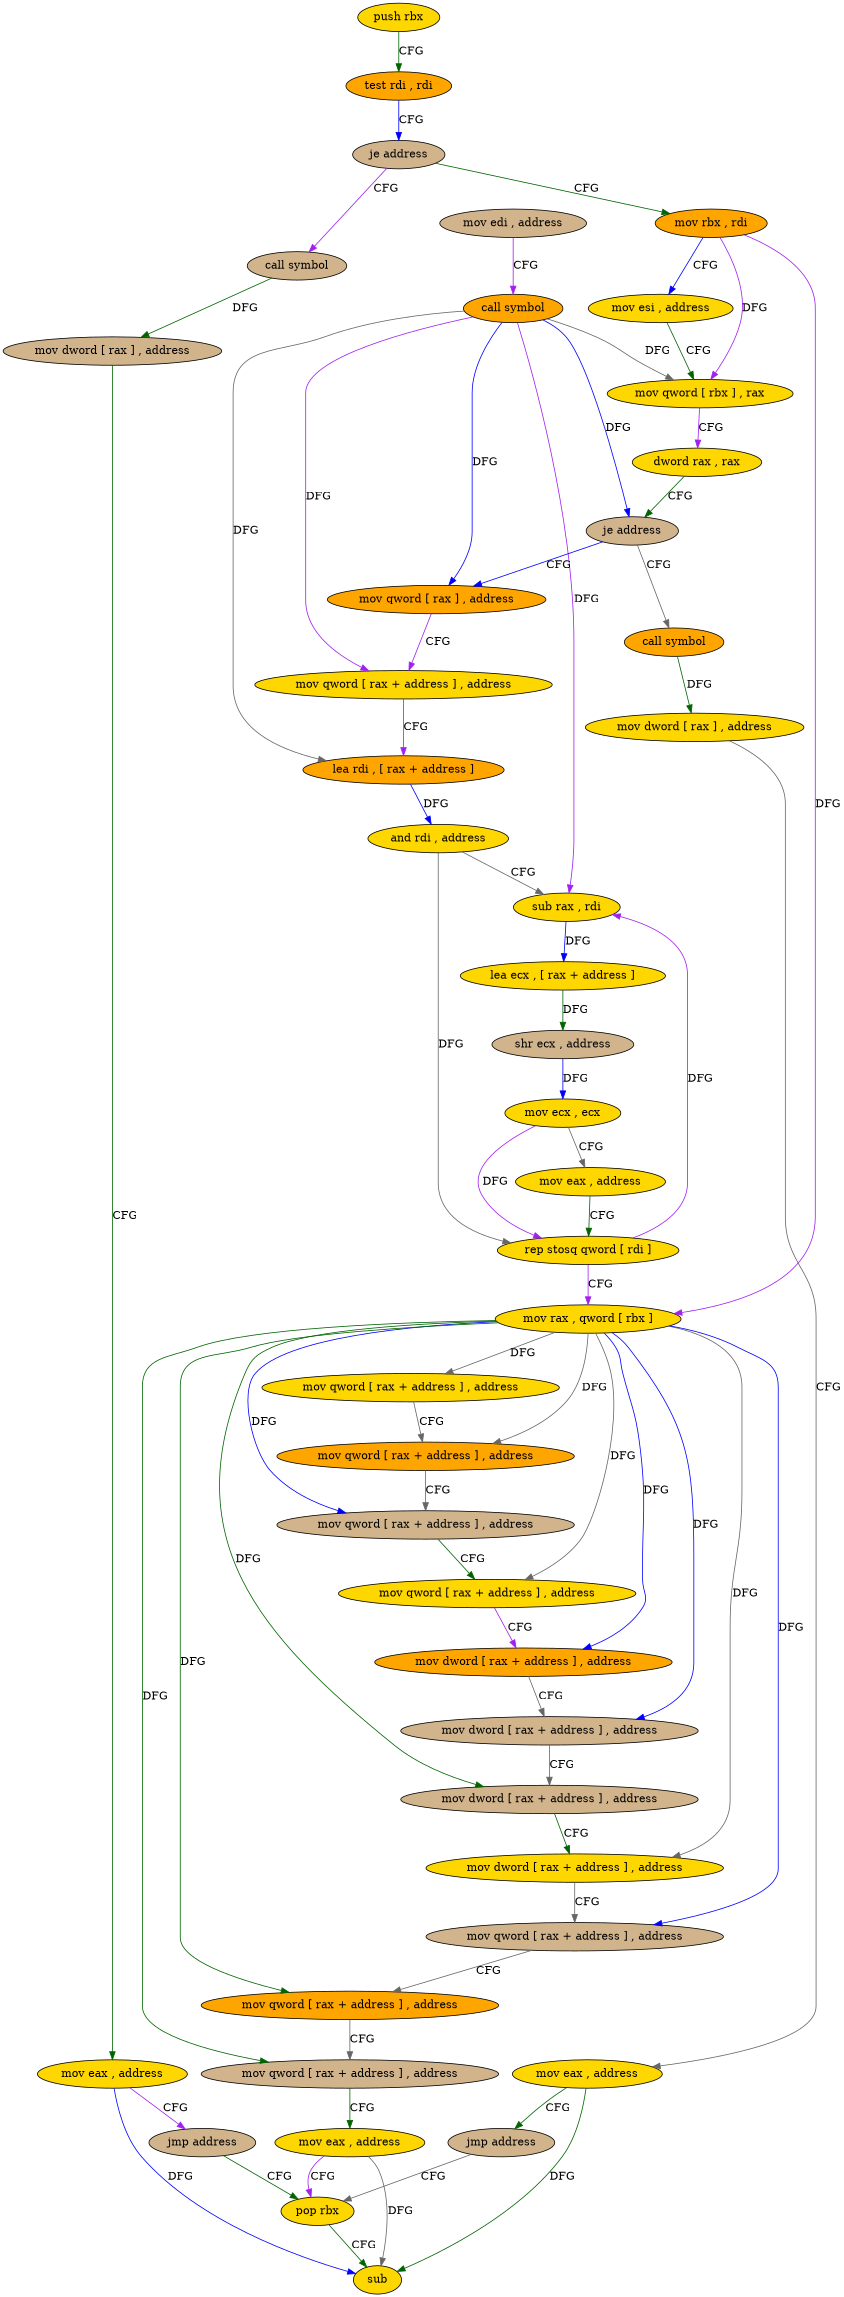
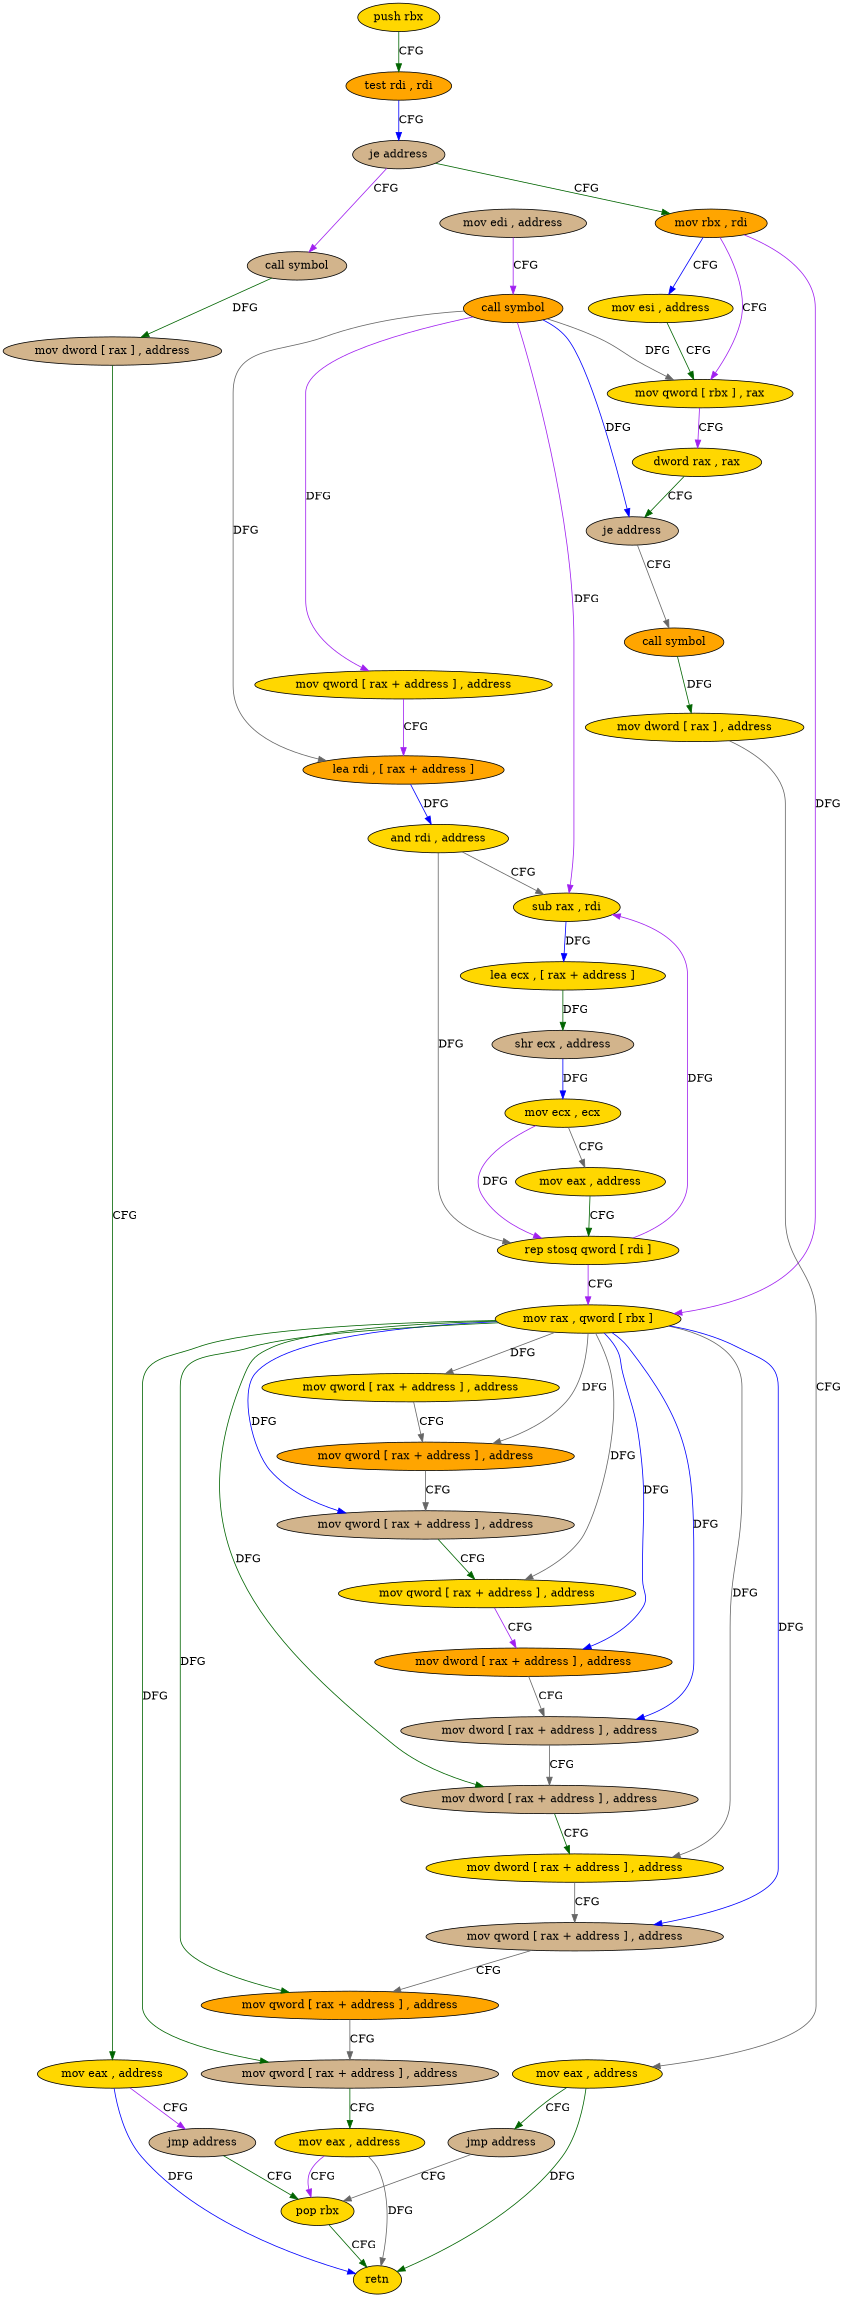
(755, 308) -> (755, 308)
(437, 600) -> none
(377, 2280) -> (377, 2280)
